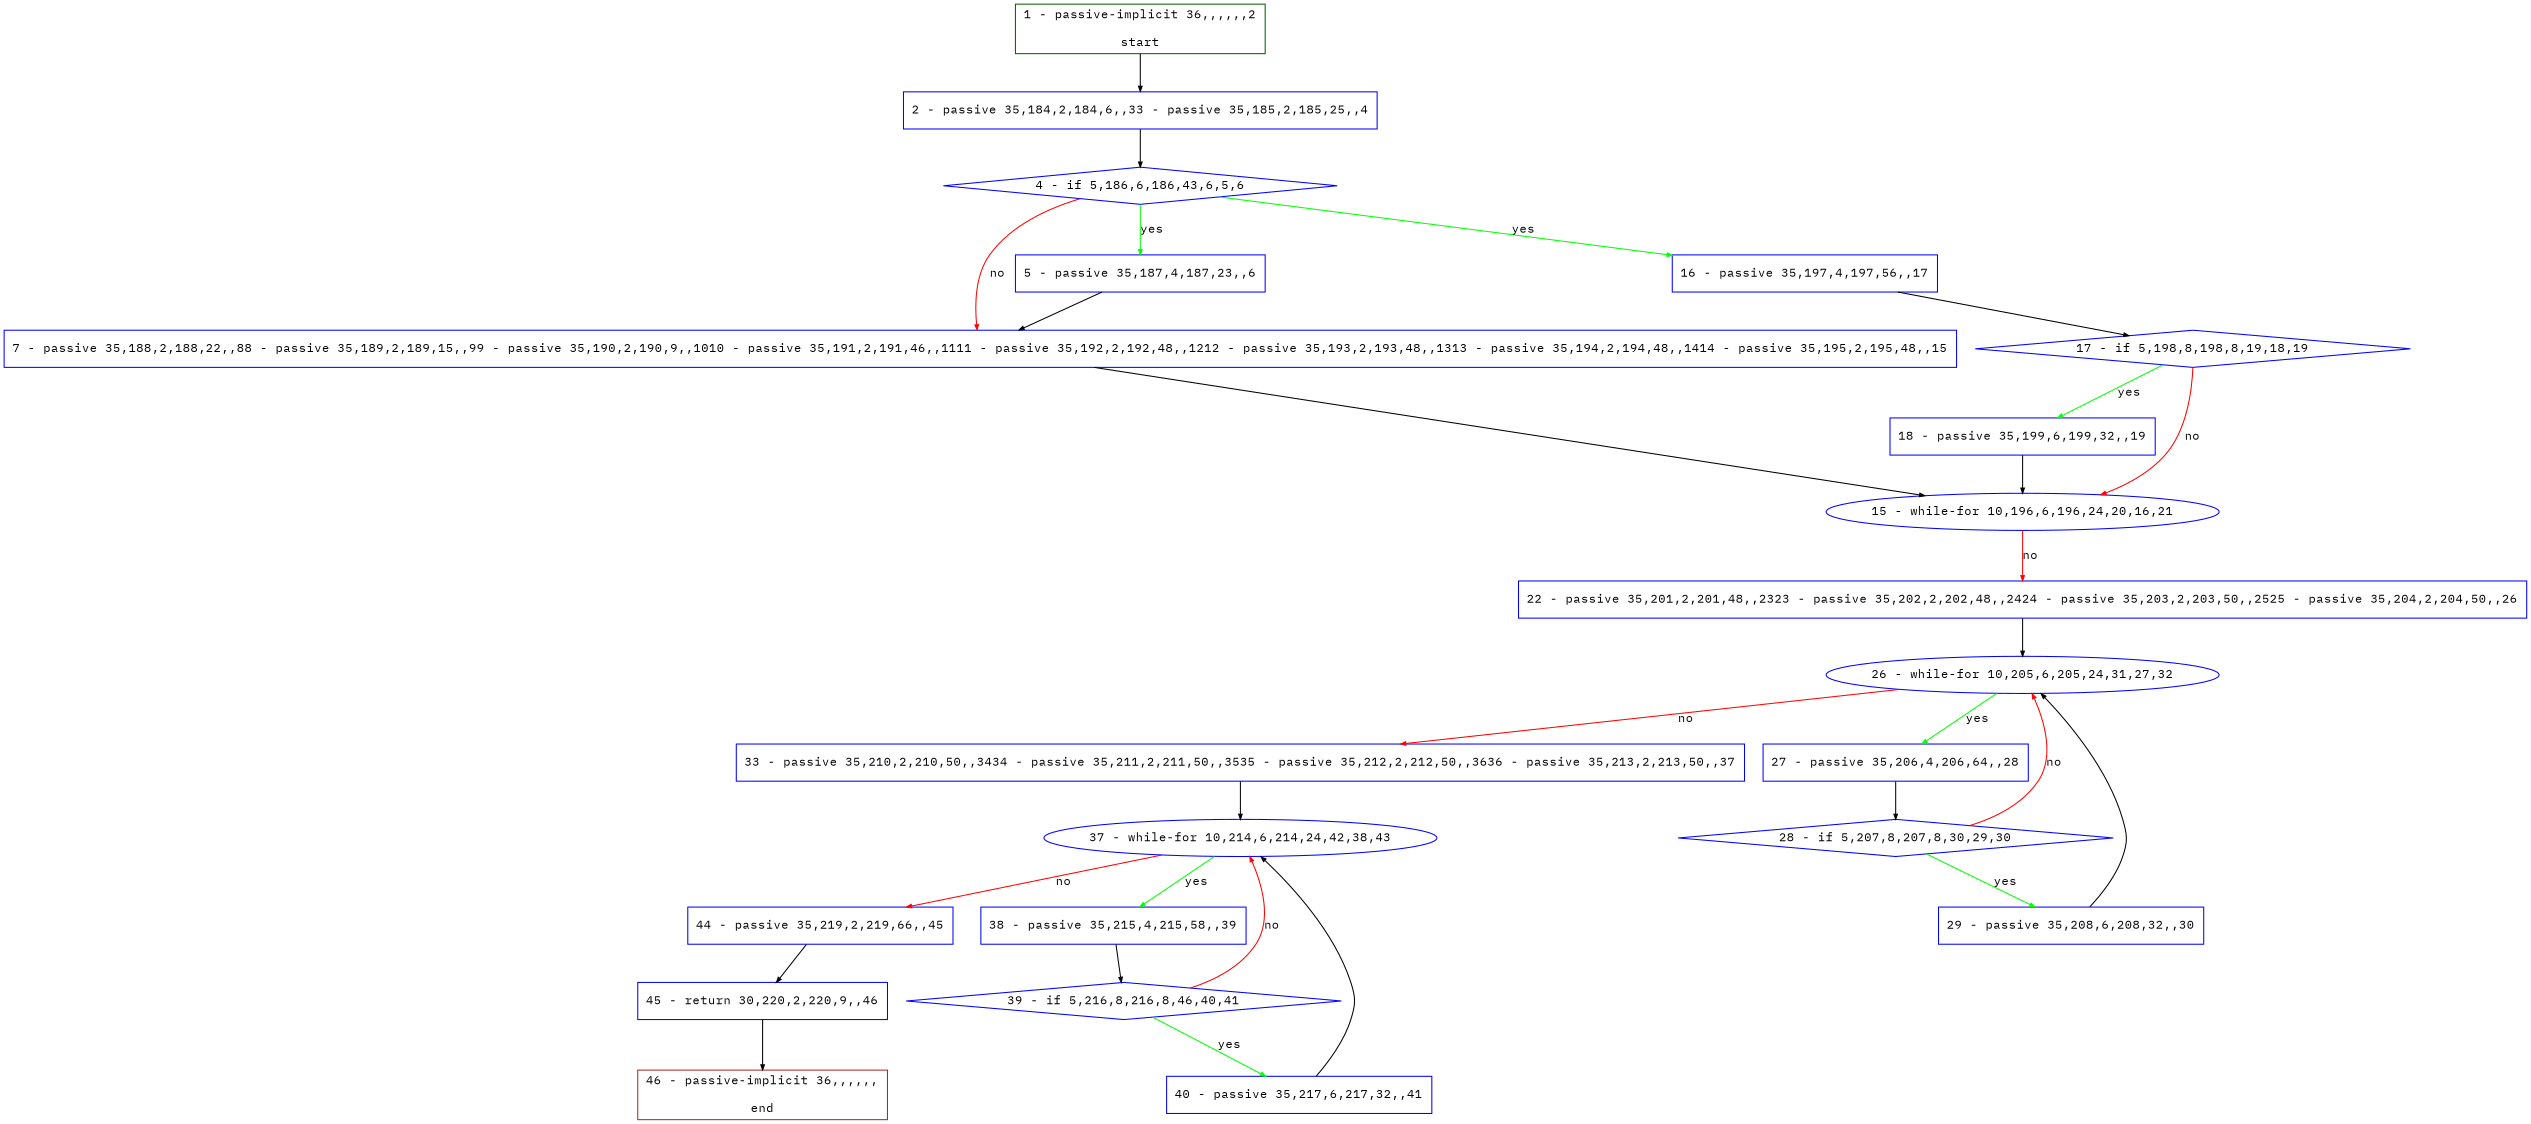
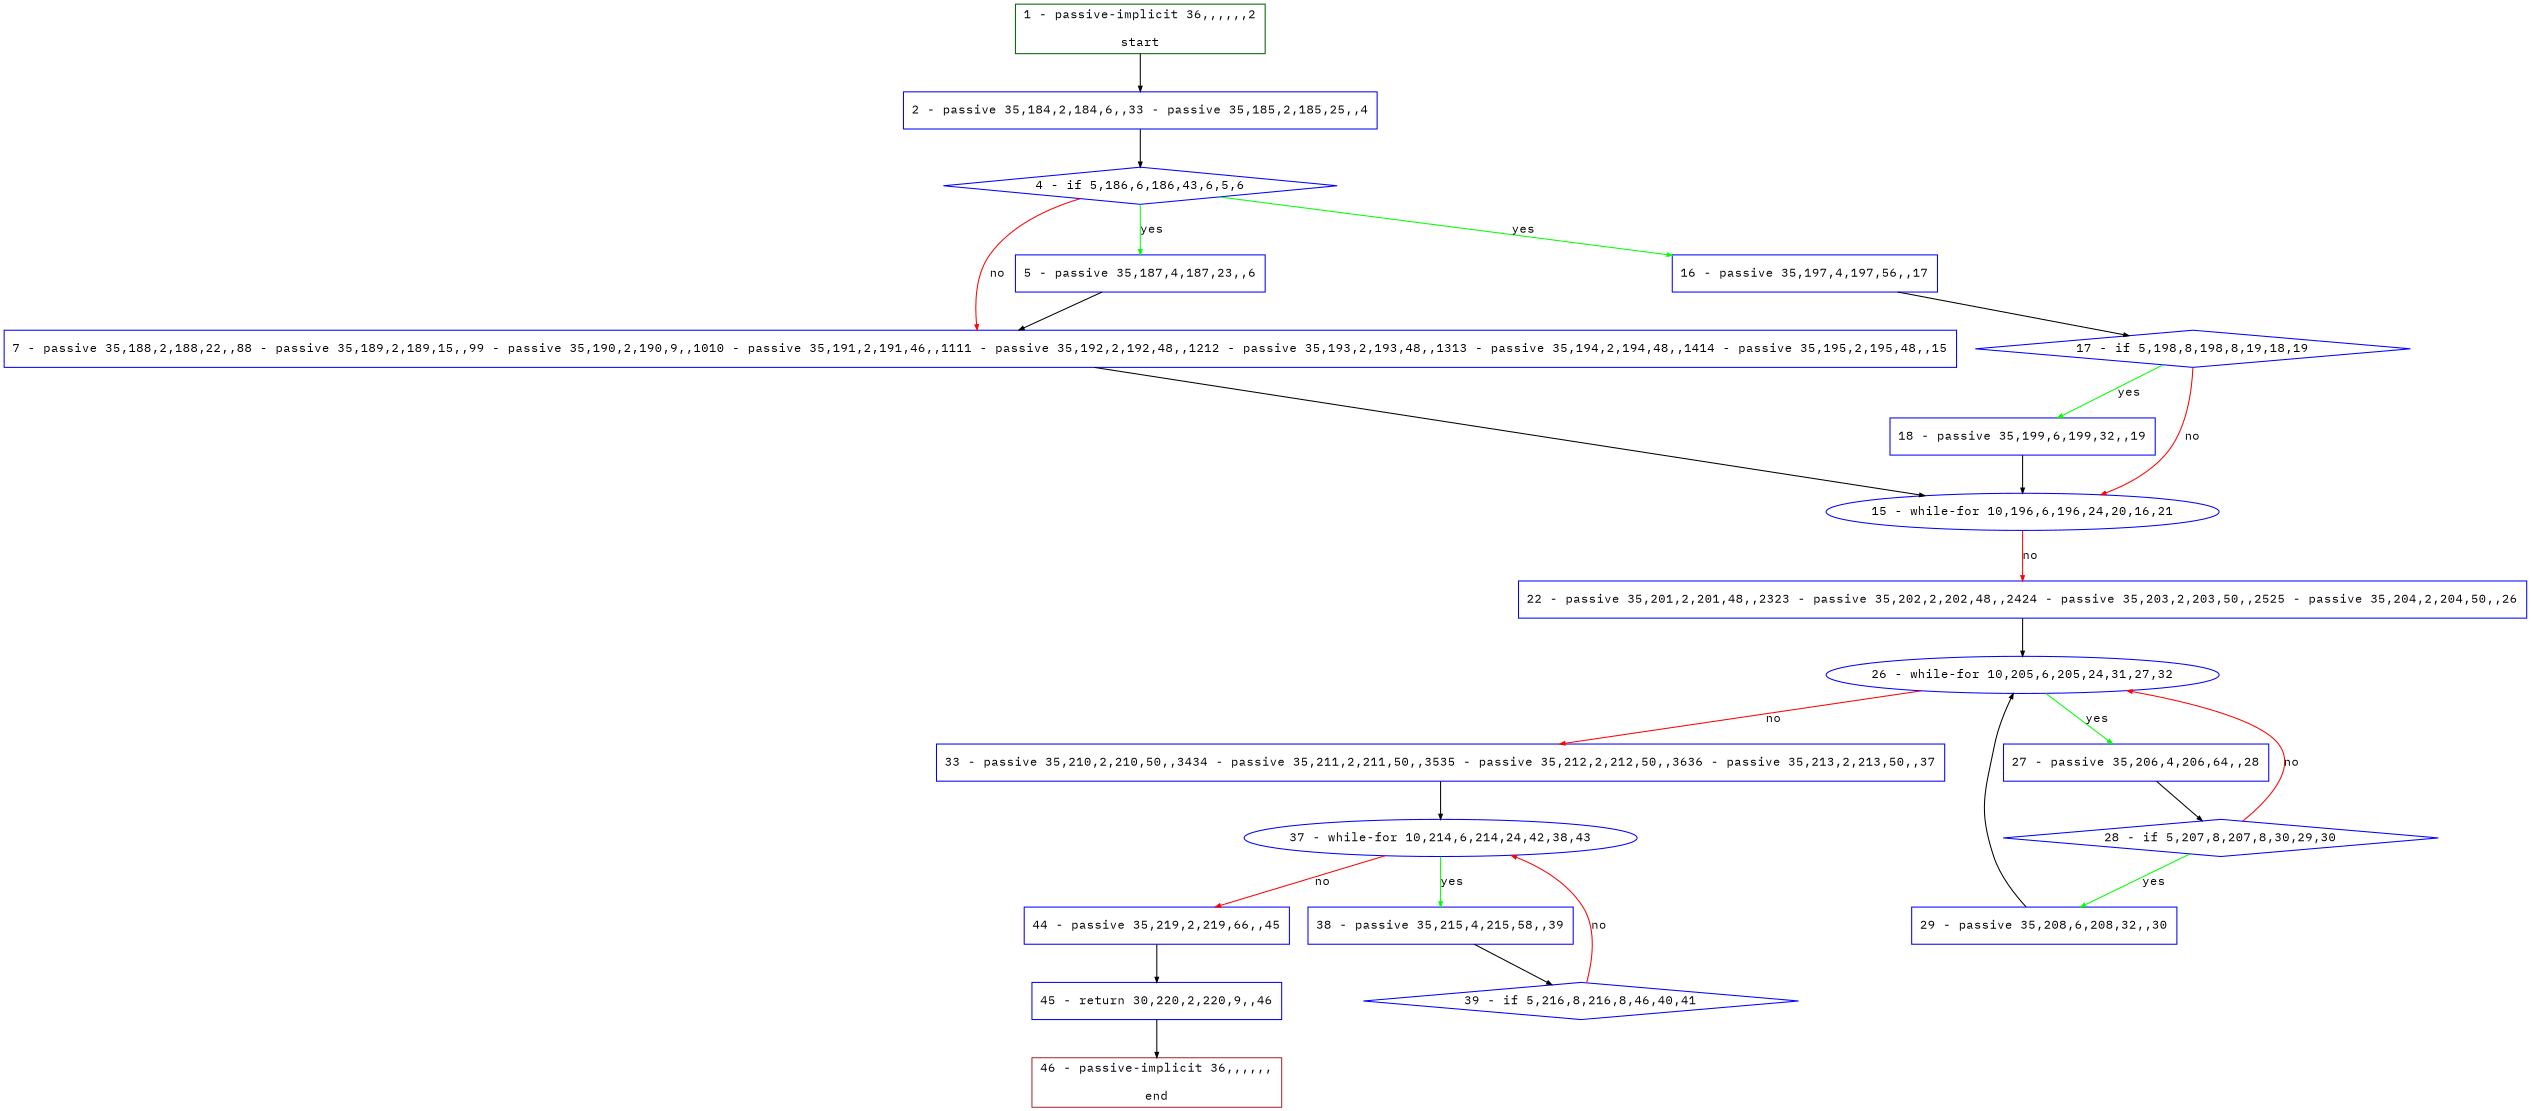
(1299, 1095) -> none
